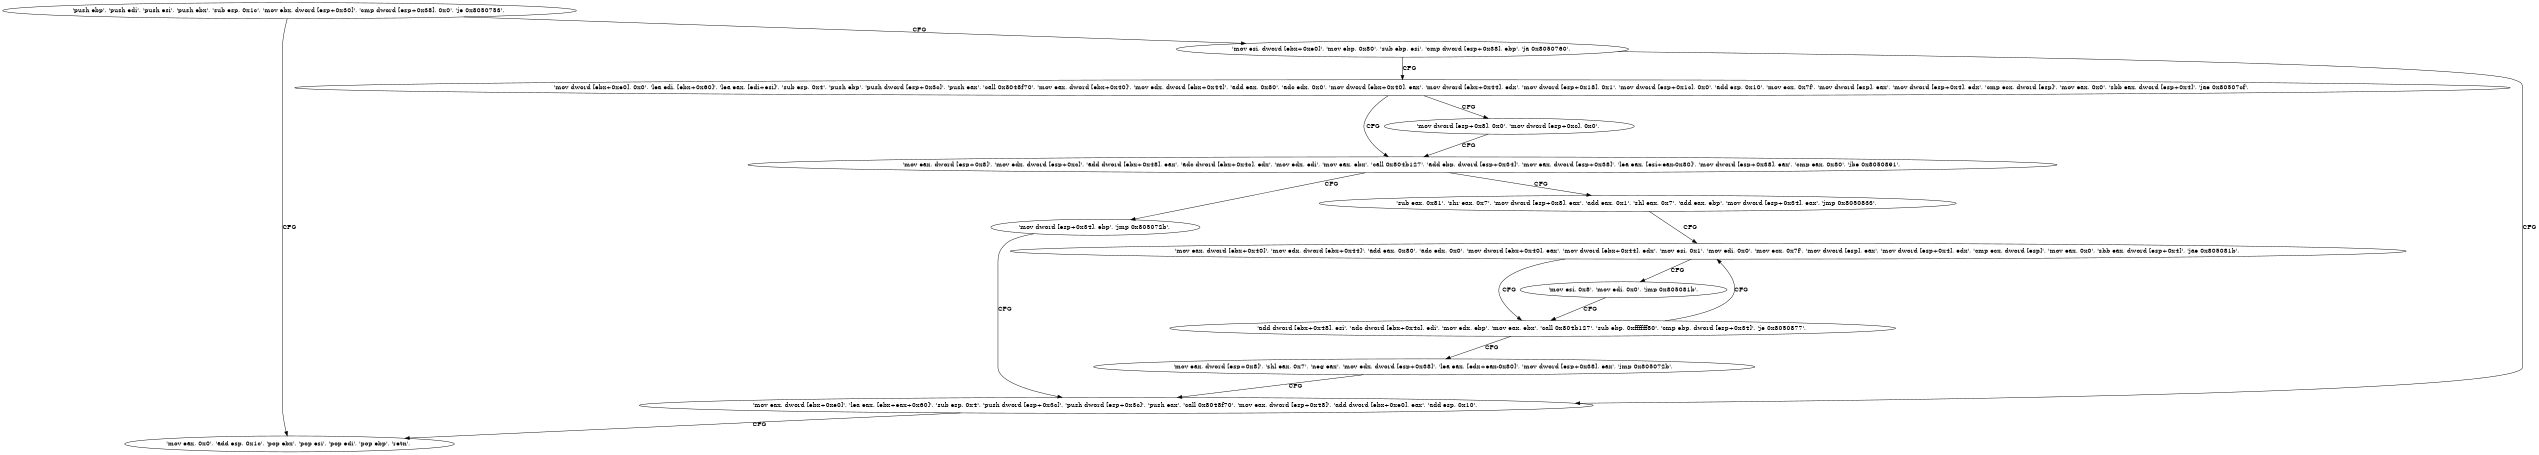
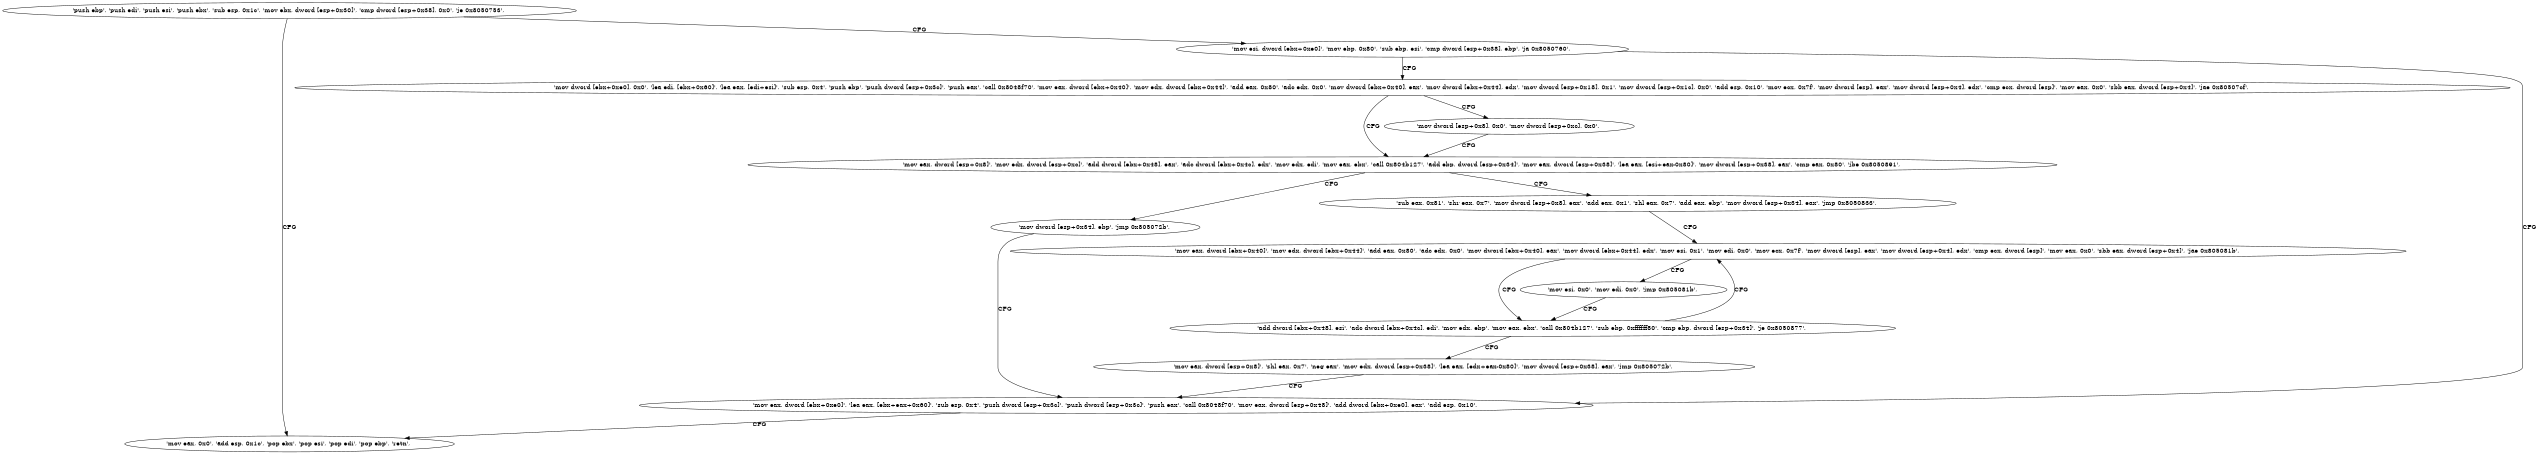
(1624, 290) -> (1624, 290)
